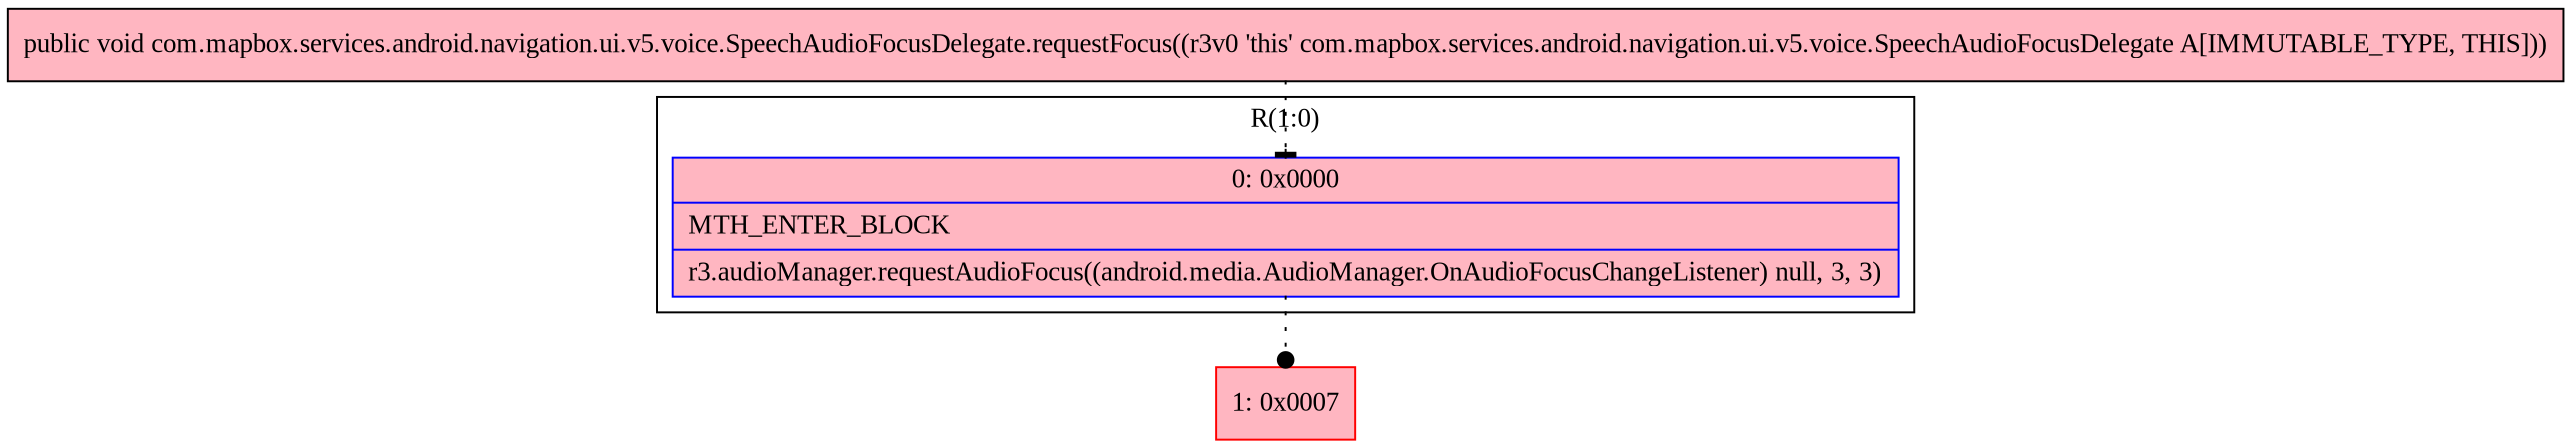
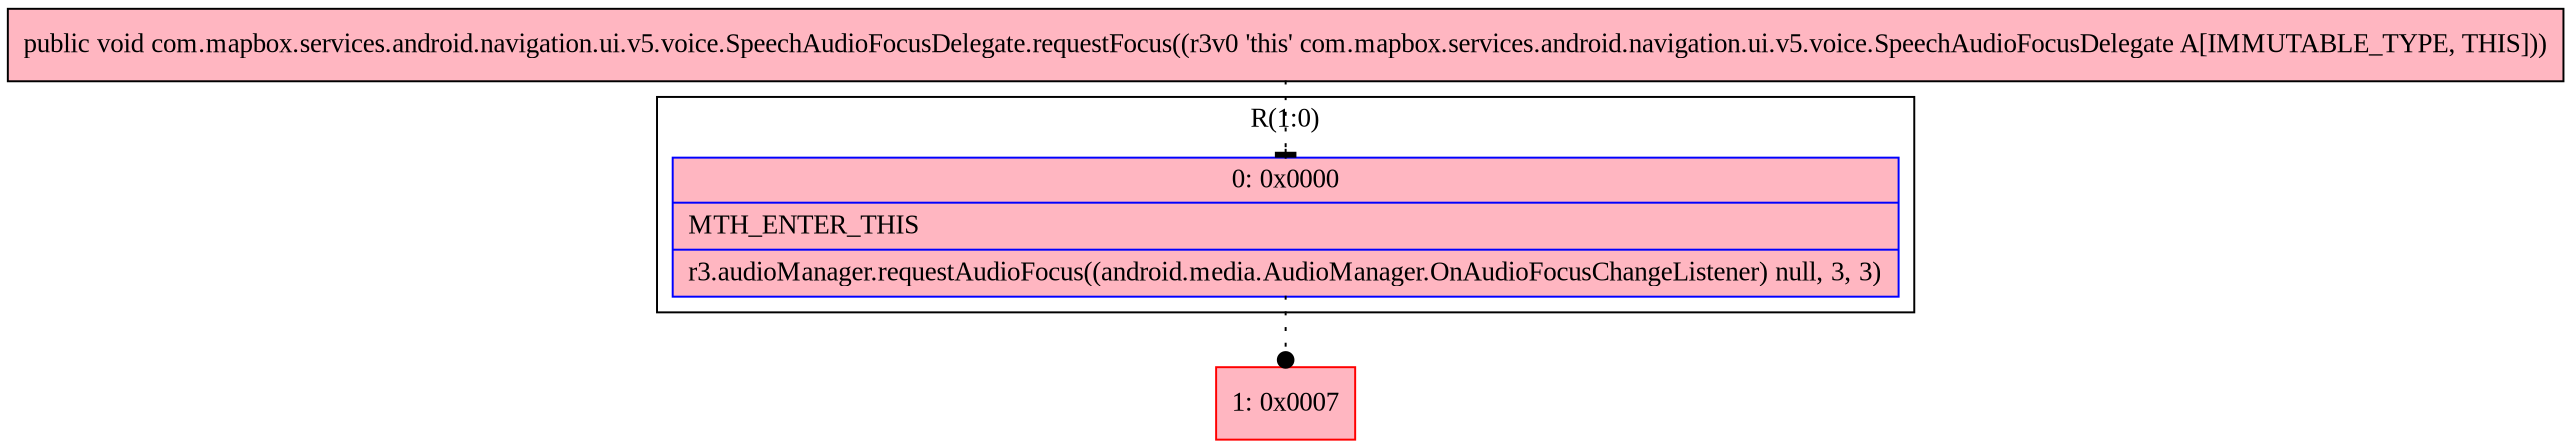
(820, 225) -> (804, 225)
